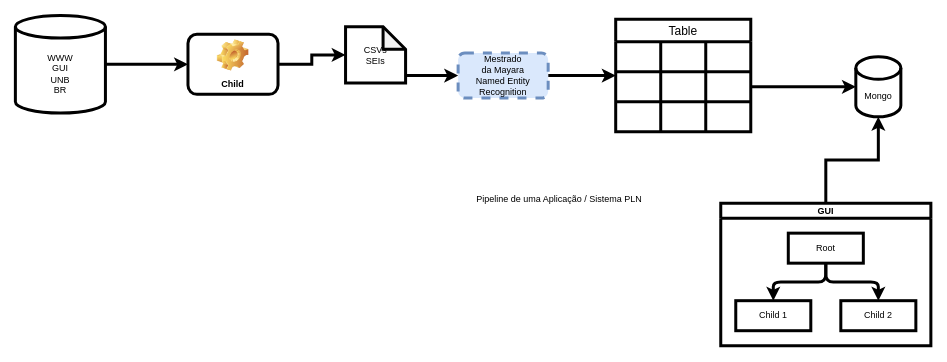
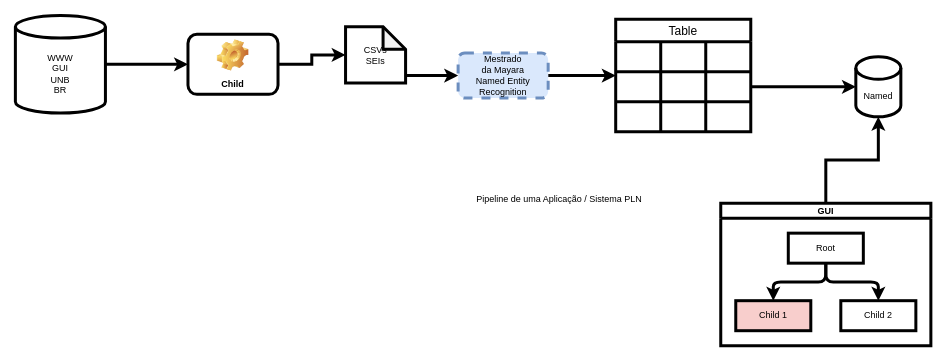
(878, 96) -> (878, 96)
(773, 315) -> (773, 315)
